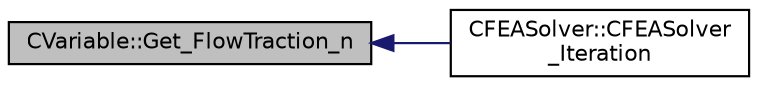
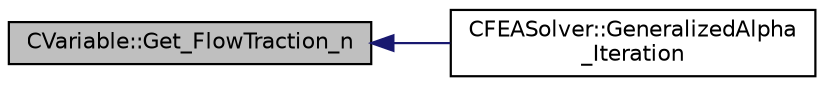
(600, 43) -> (633, 43)
